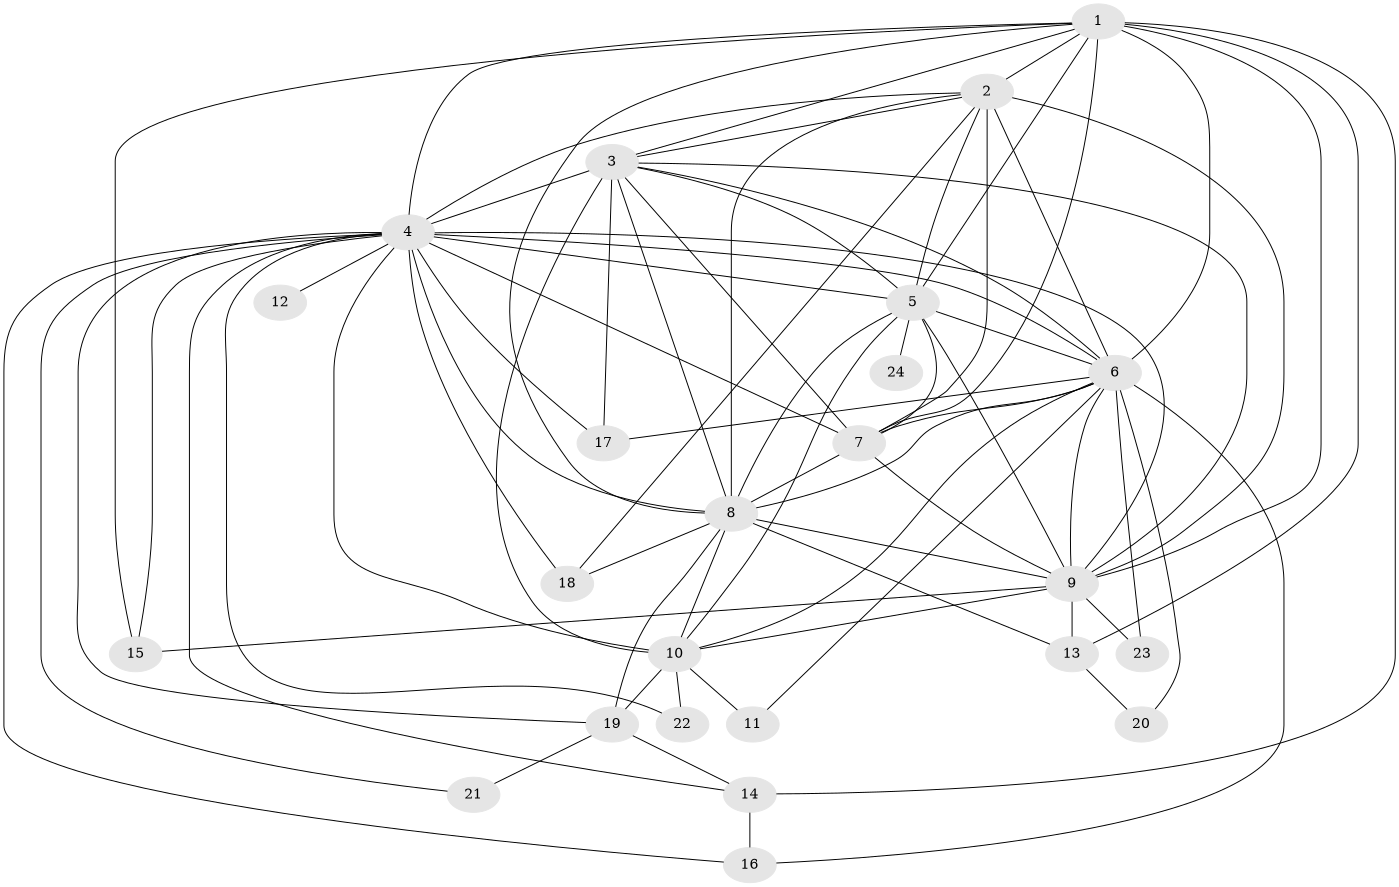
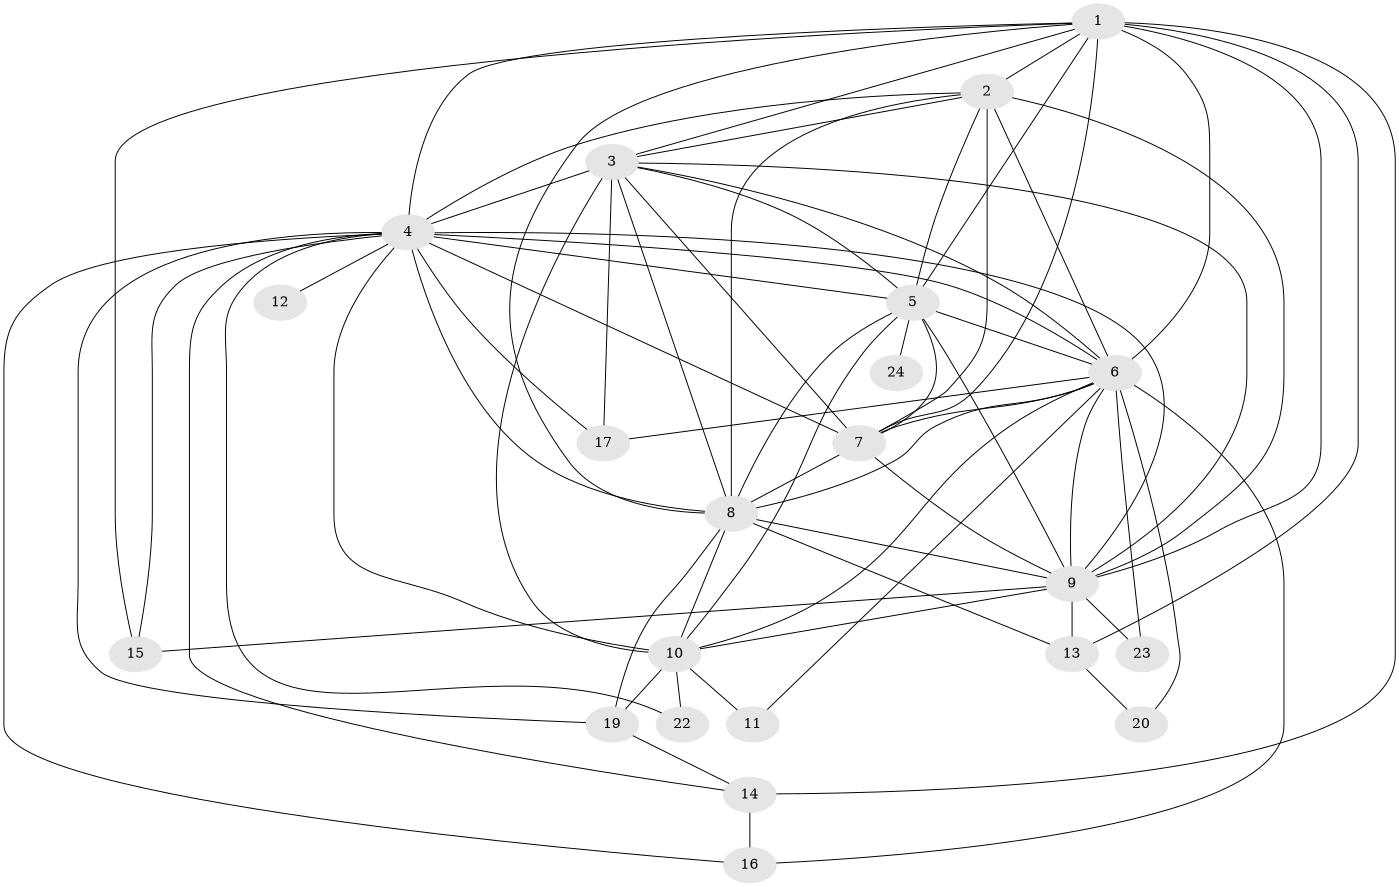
(567, 584) -> none
(474, 795) -> none
